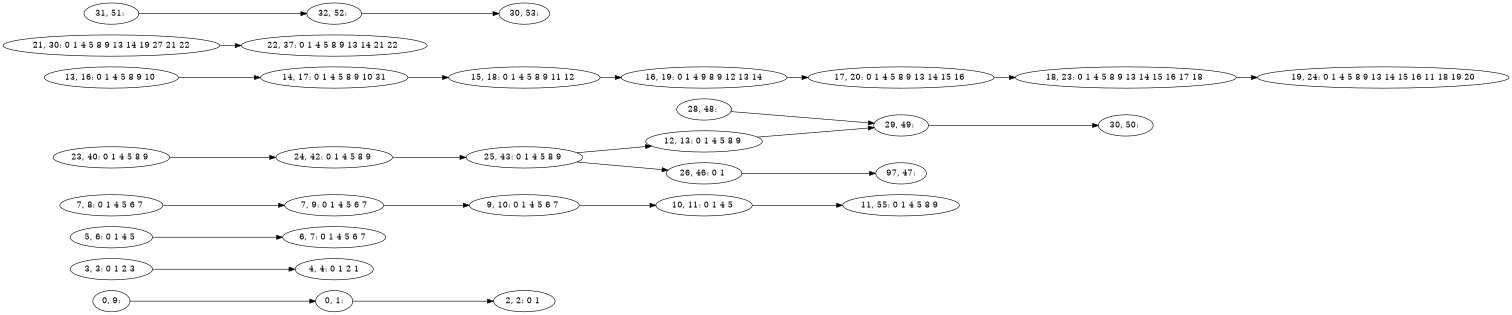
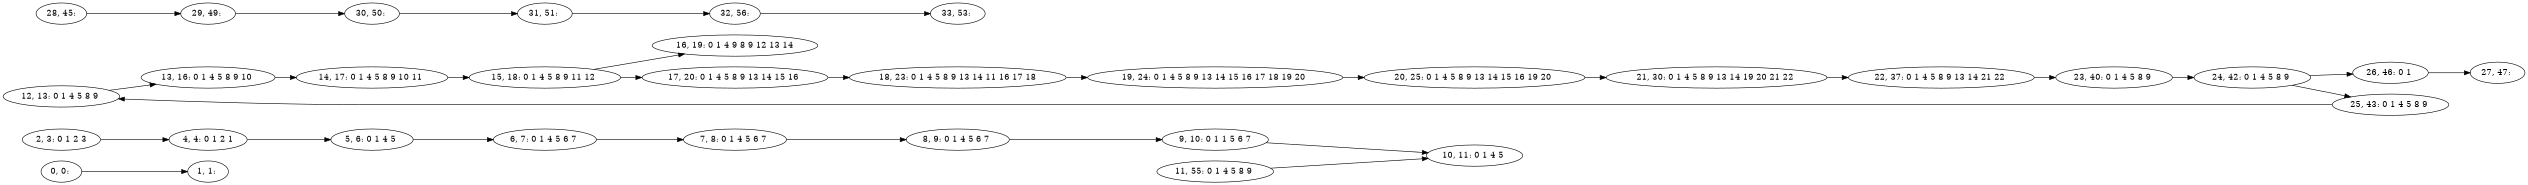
(334, 14) -> (735, 14)
none -> (455, 14)
(524, 14) -> (958, 14)
(111, 46) -> (1717, 78)
(334, 78) -> (372, 78)
(794, 78) -> (628, 78)
(1126, 78) -> (958, 78)
(1383, 78) -> (1215, 78)
none -> (1475, 78)
none -> (2042, 78)
(704, 109) -> (61, 14)
(813, 133) -> (130, 88)
none -> (286, 140)
none -> (637, 140)
(620, 166) -> (2328, 75)
(901, 173) -> (2498, 73)
(334, 205) -> (958, 140)
(524, 205) -> (1215, 140)
(794, 205) -> (1346, 164)
(111, 269) -> (61, 140)
(111, 301) -> (61, 172)
(334, 301) -> (208, 172)
(524, 301) -> none
